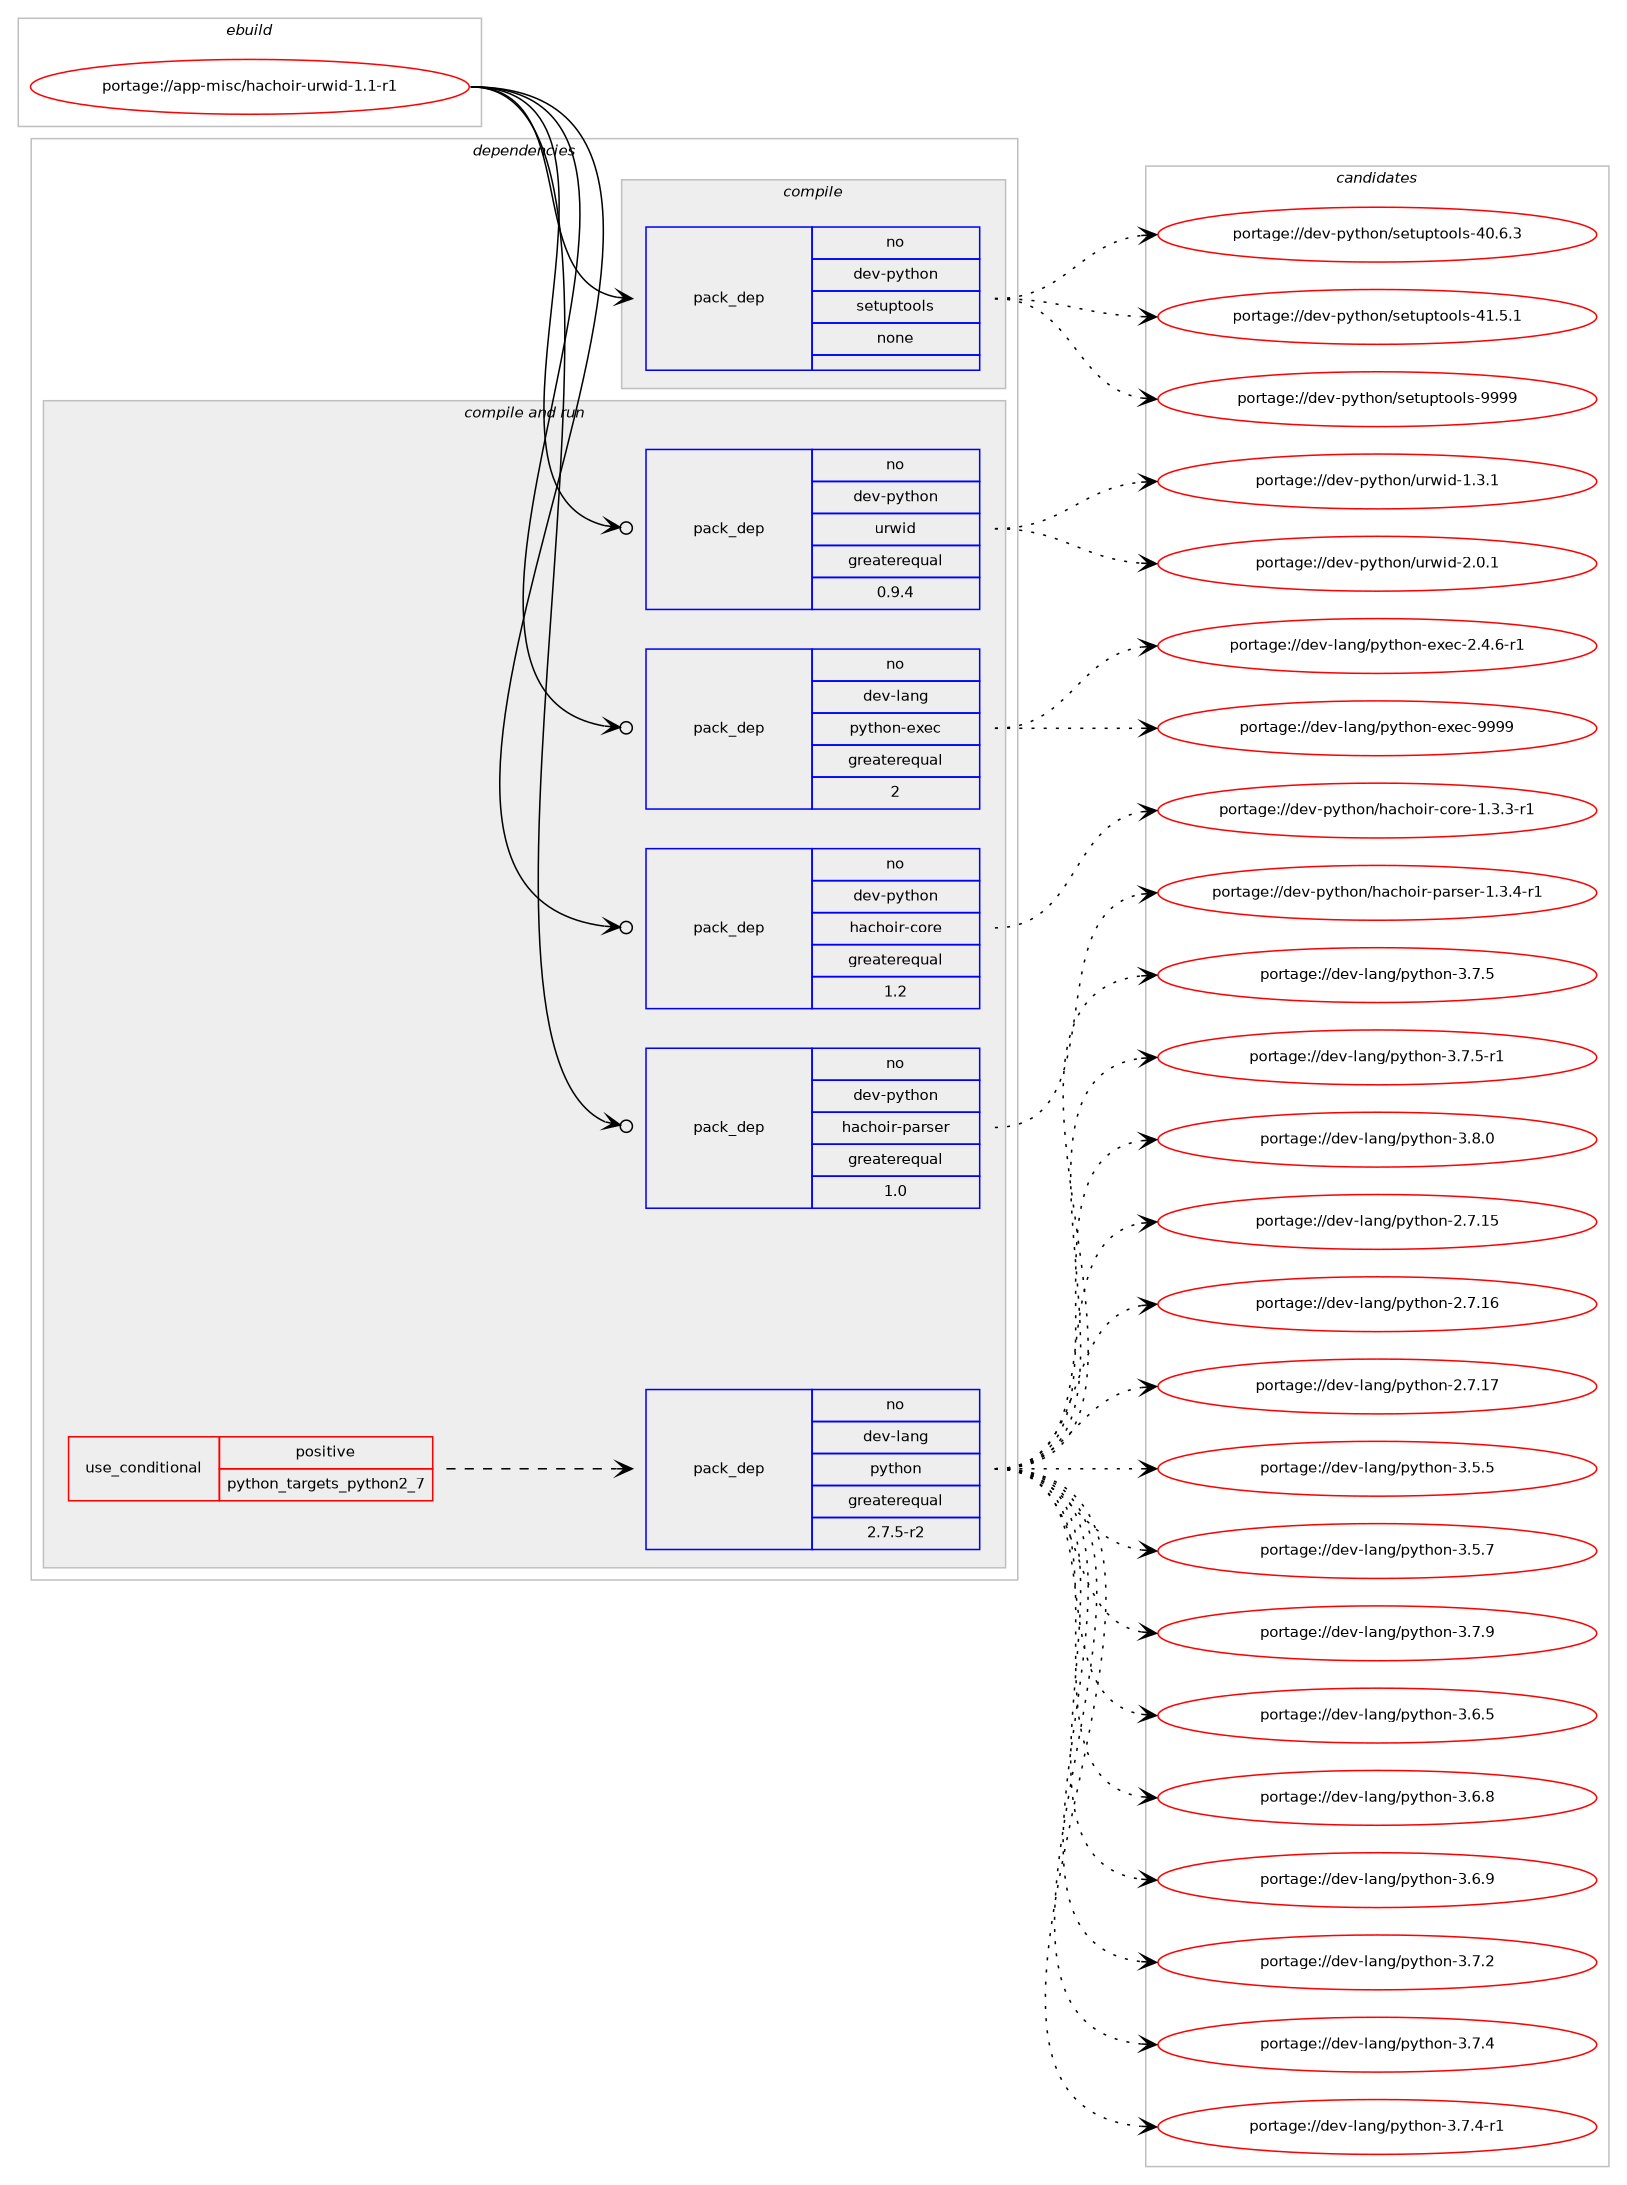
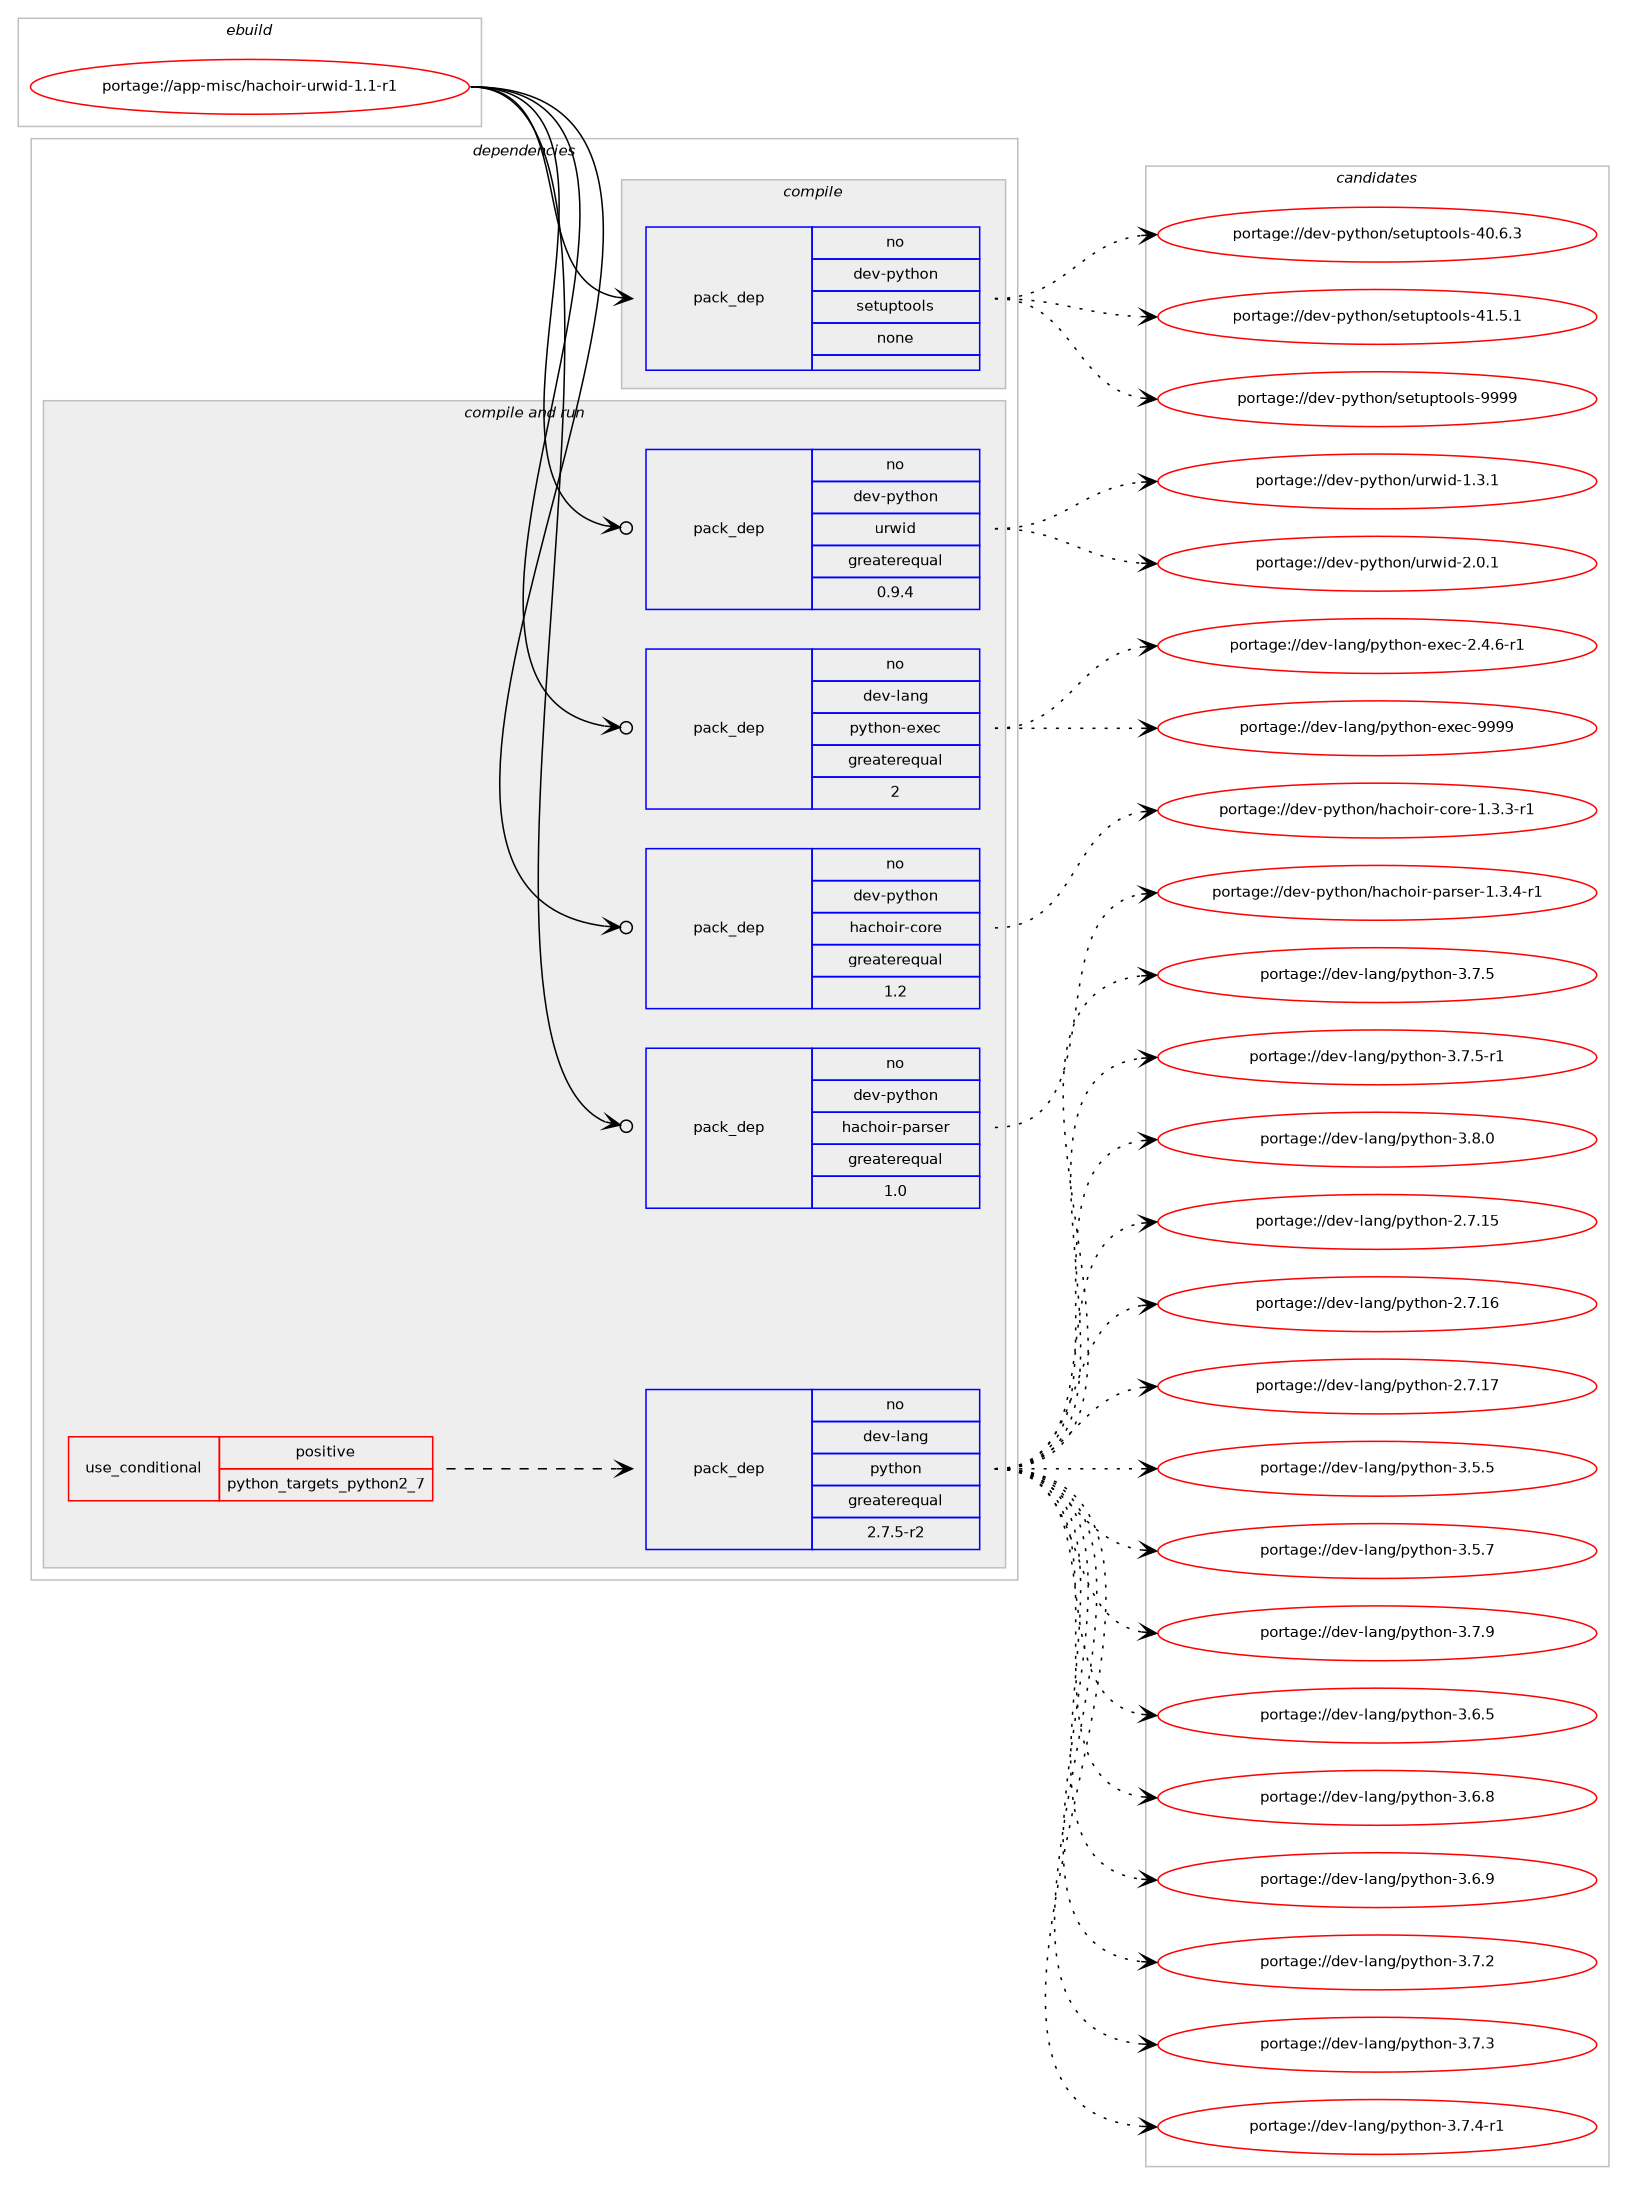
(1377, 2045) -> (1377, 2045)
